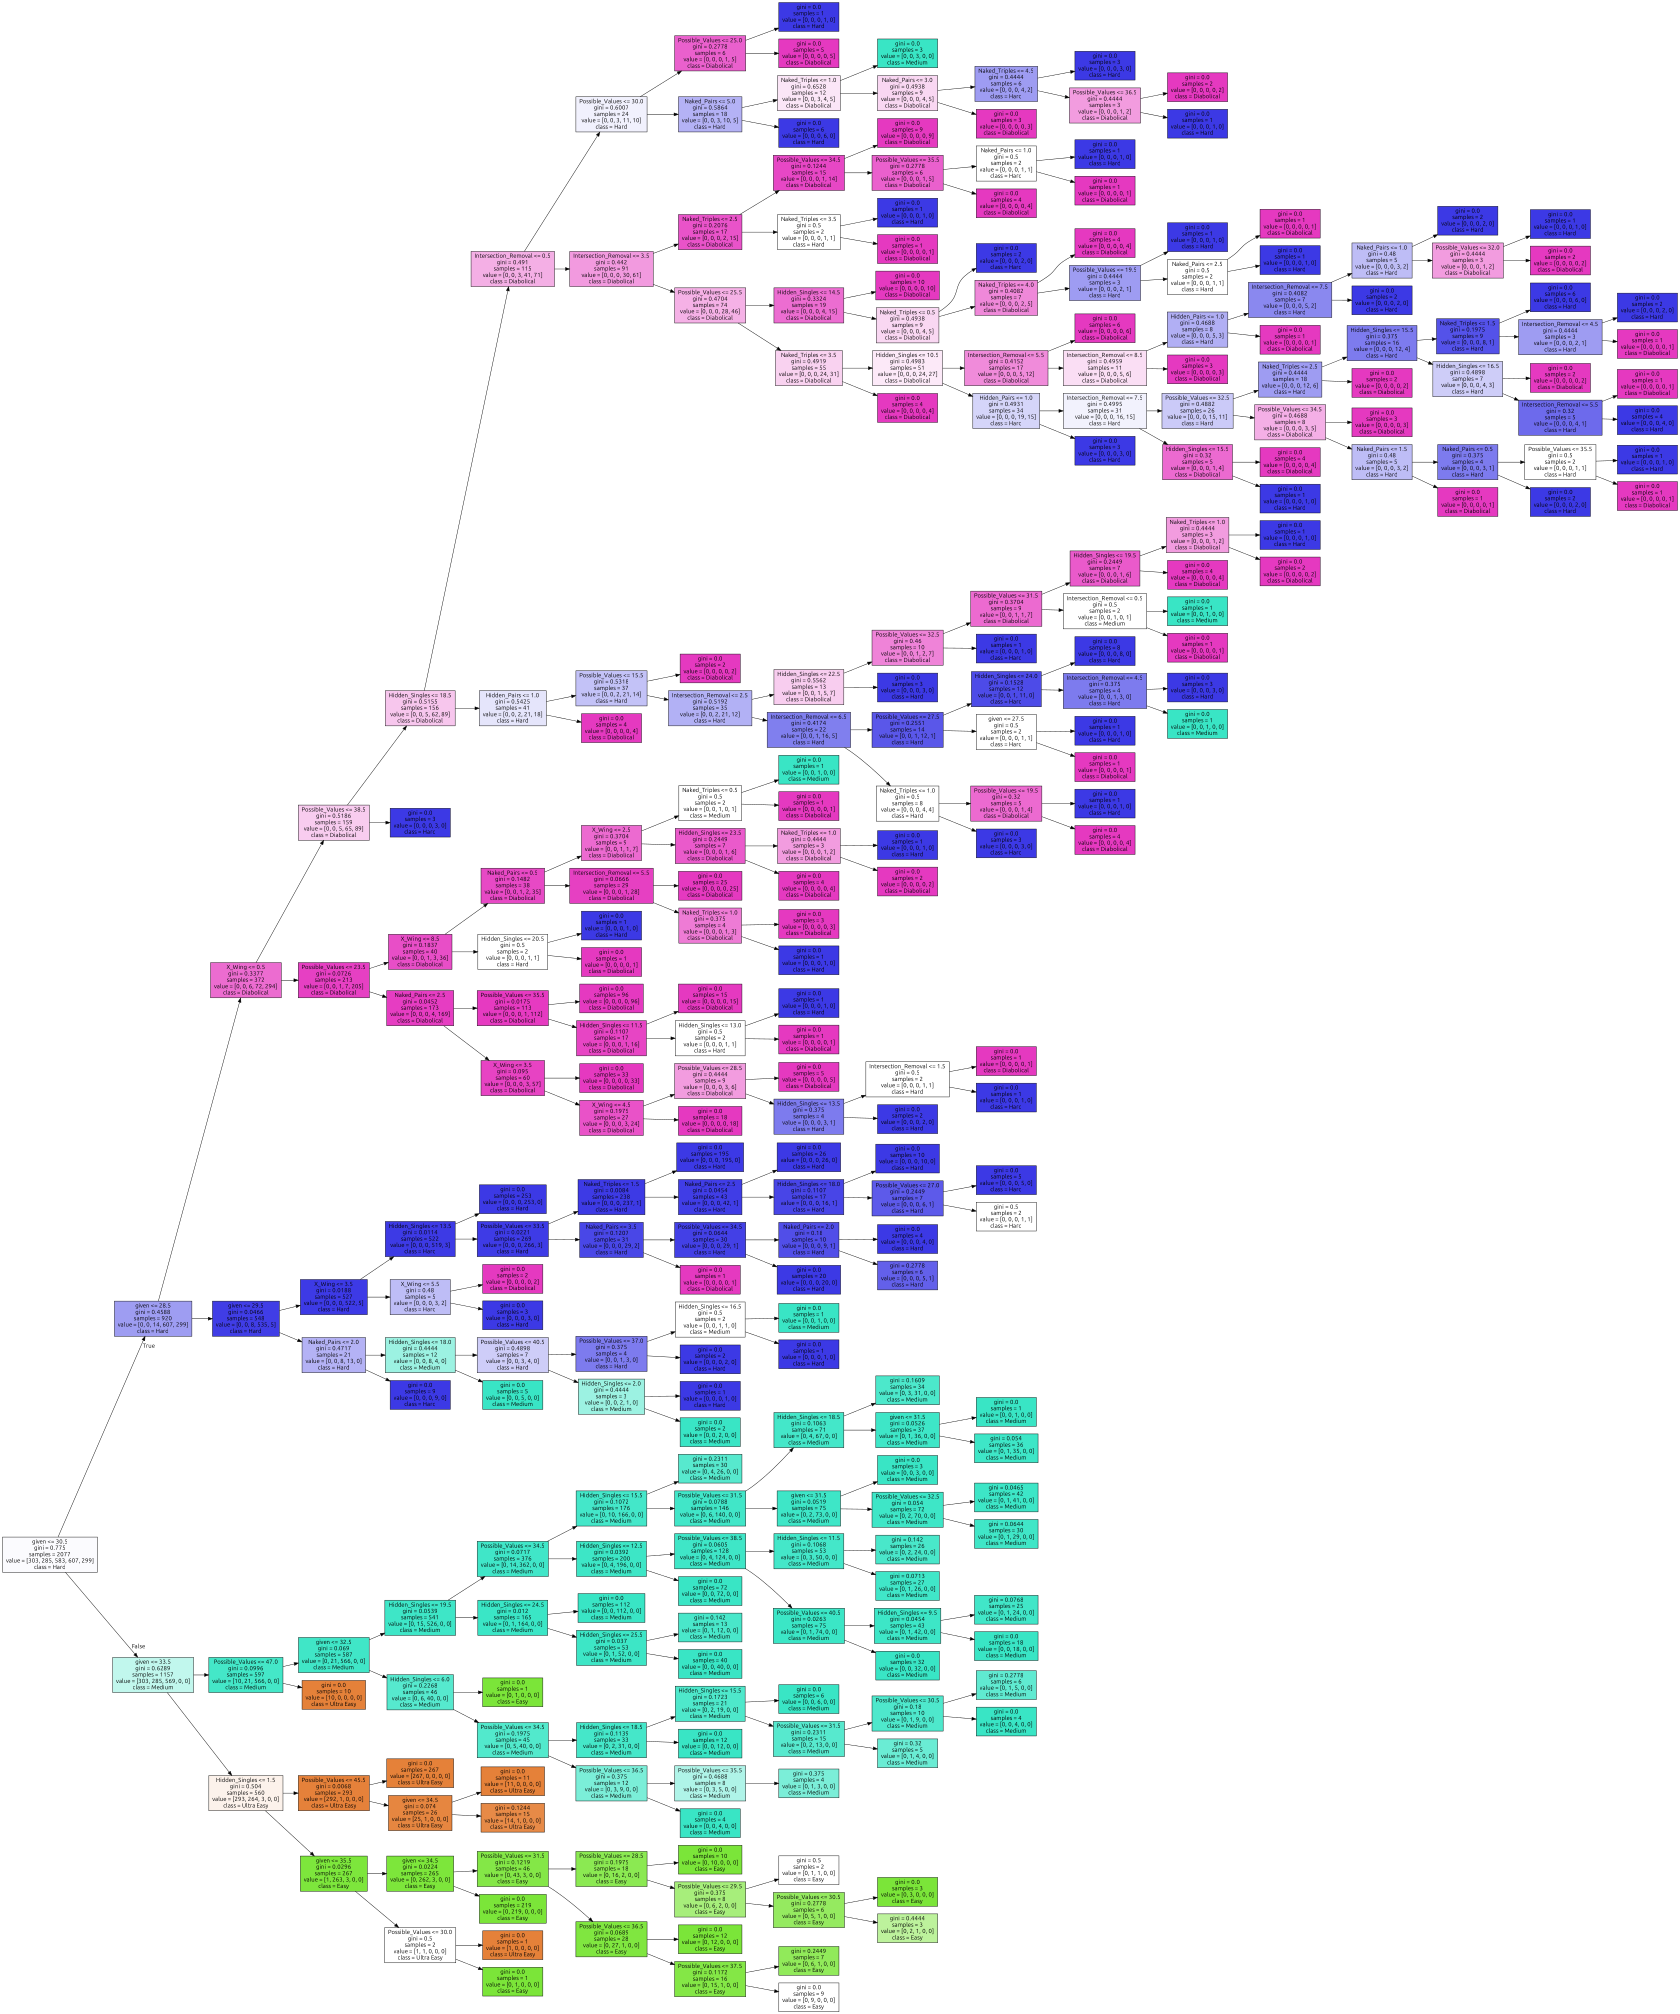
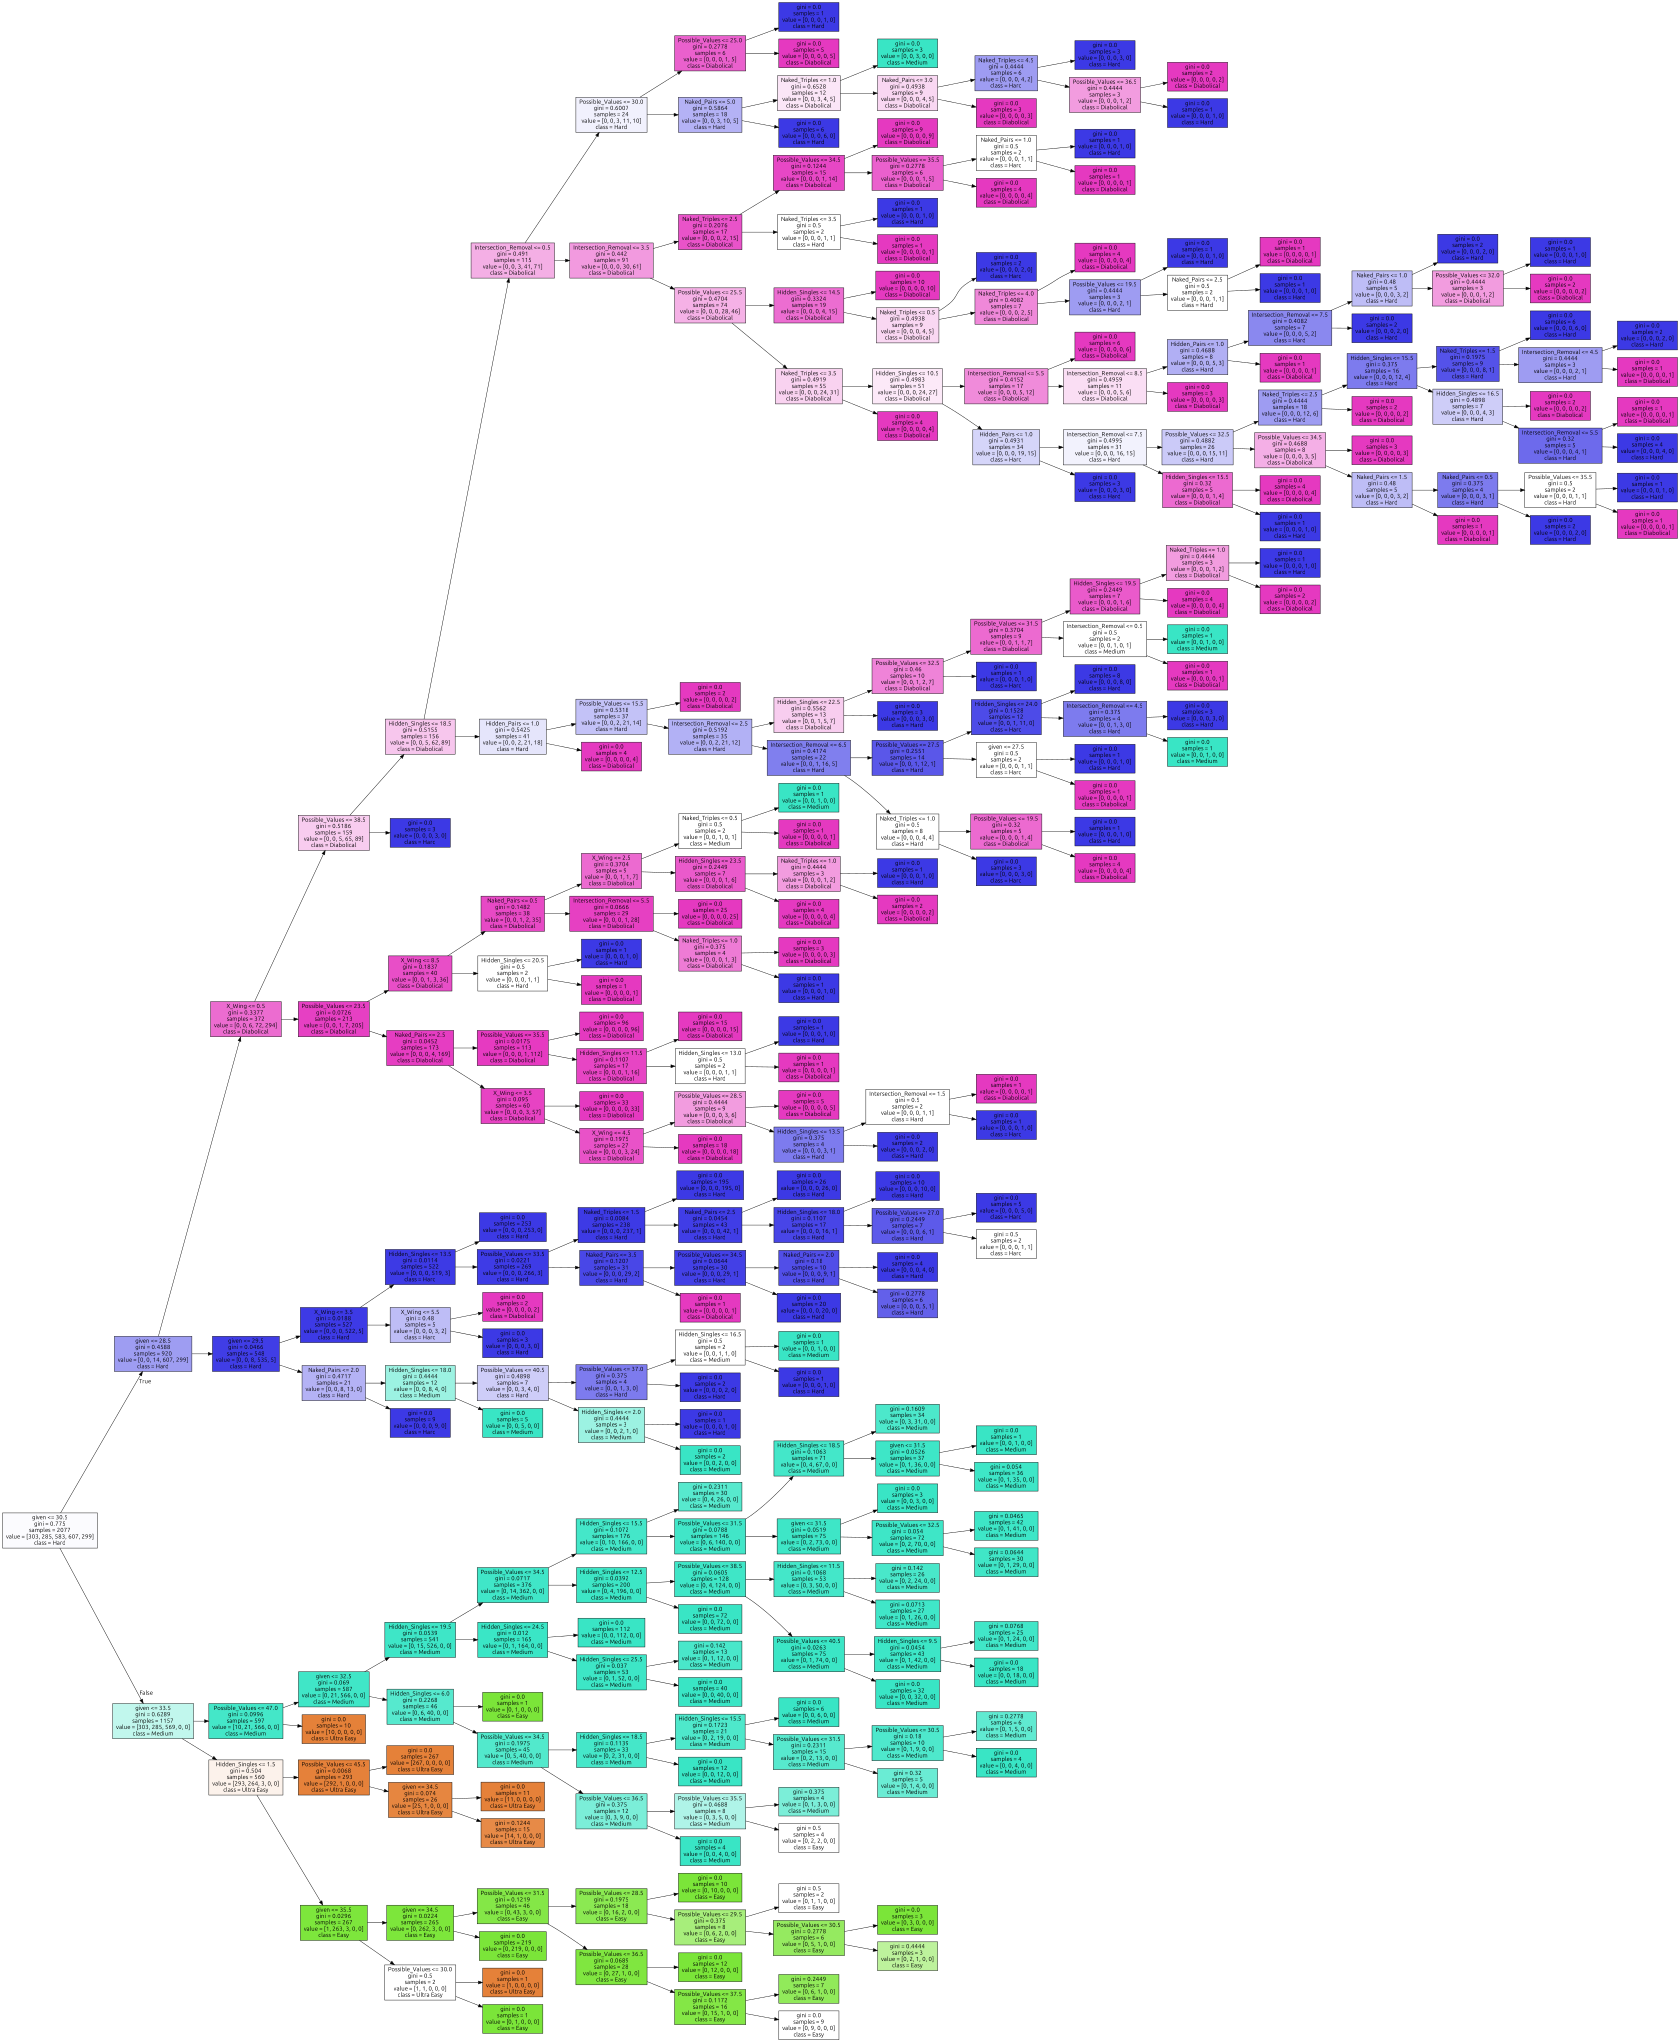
none -> (809, 1838)
